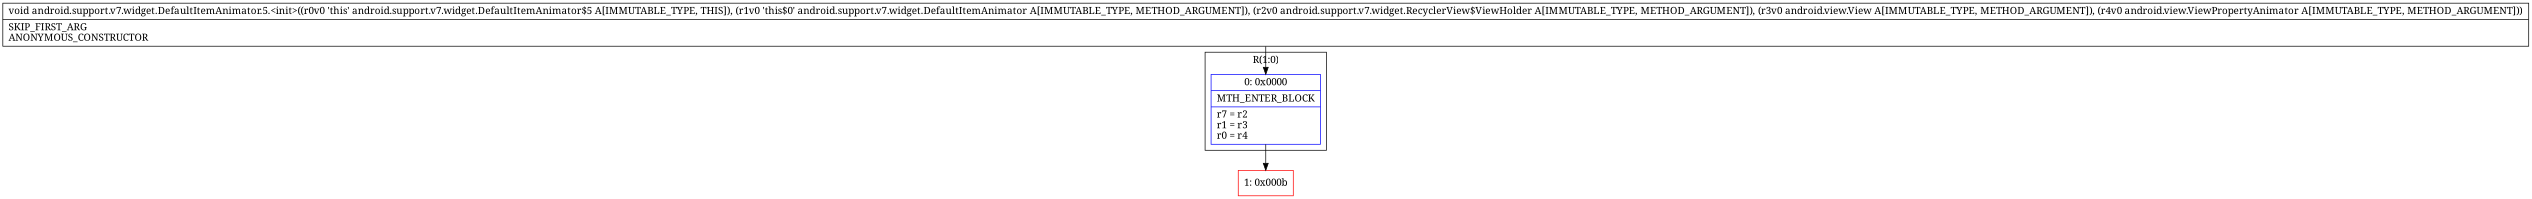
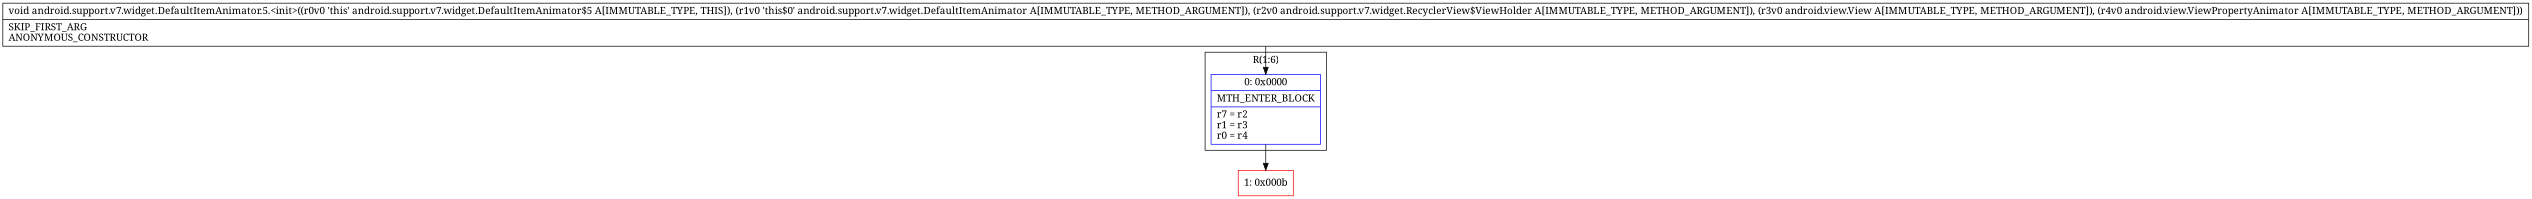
(1266, 60) -> (1266, 60)
